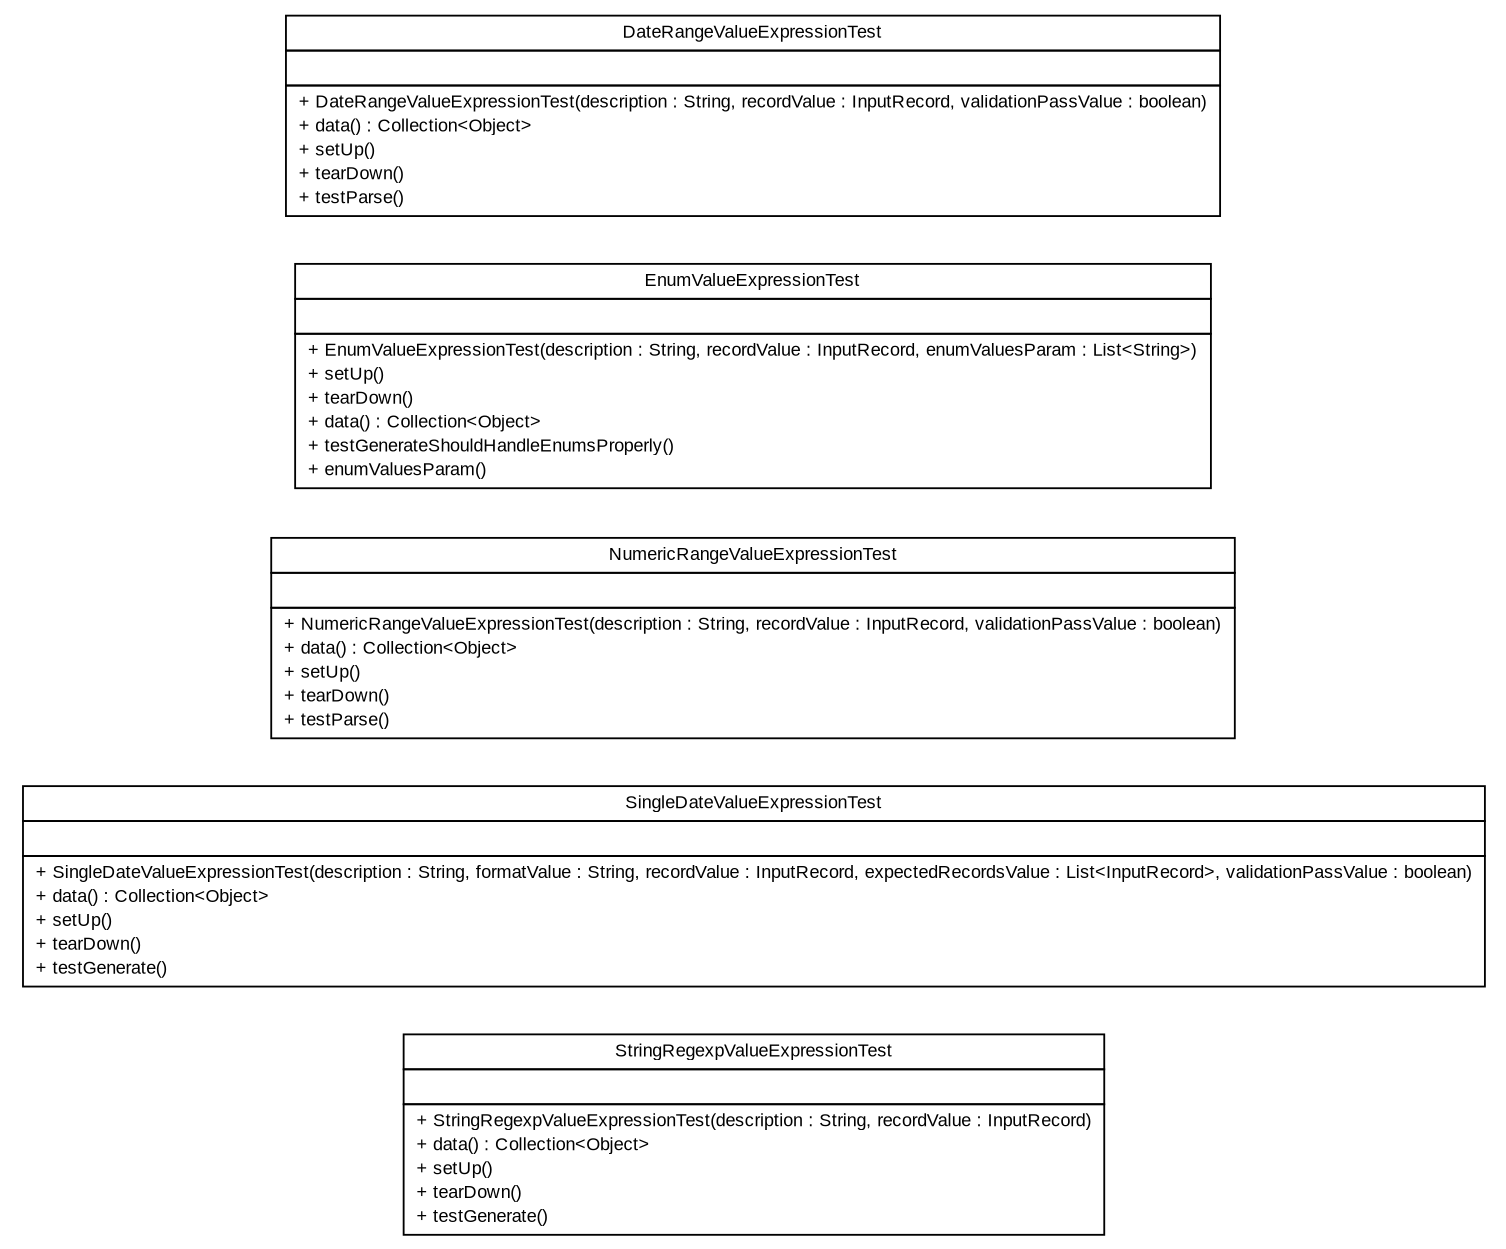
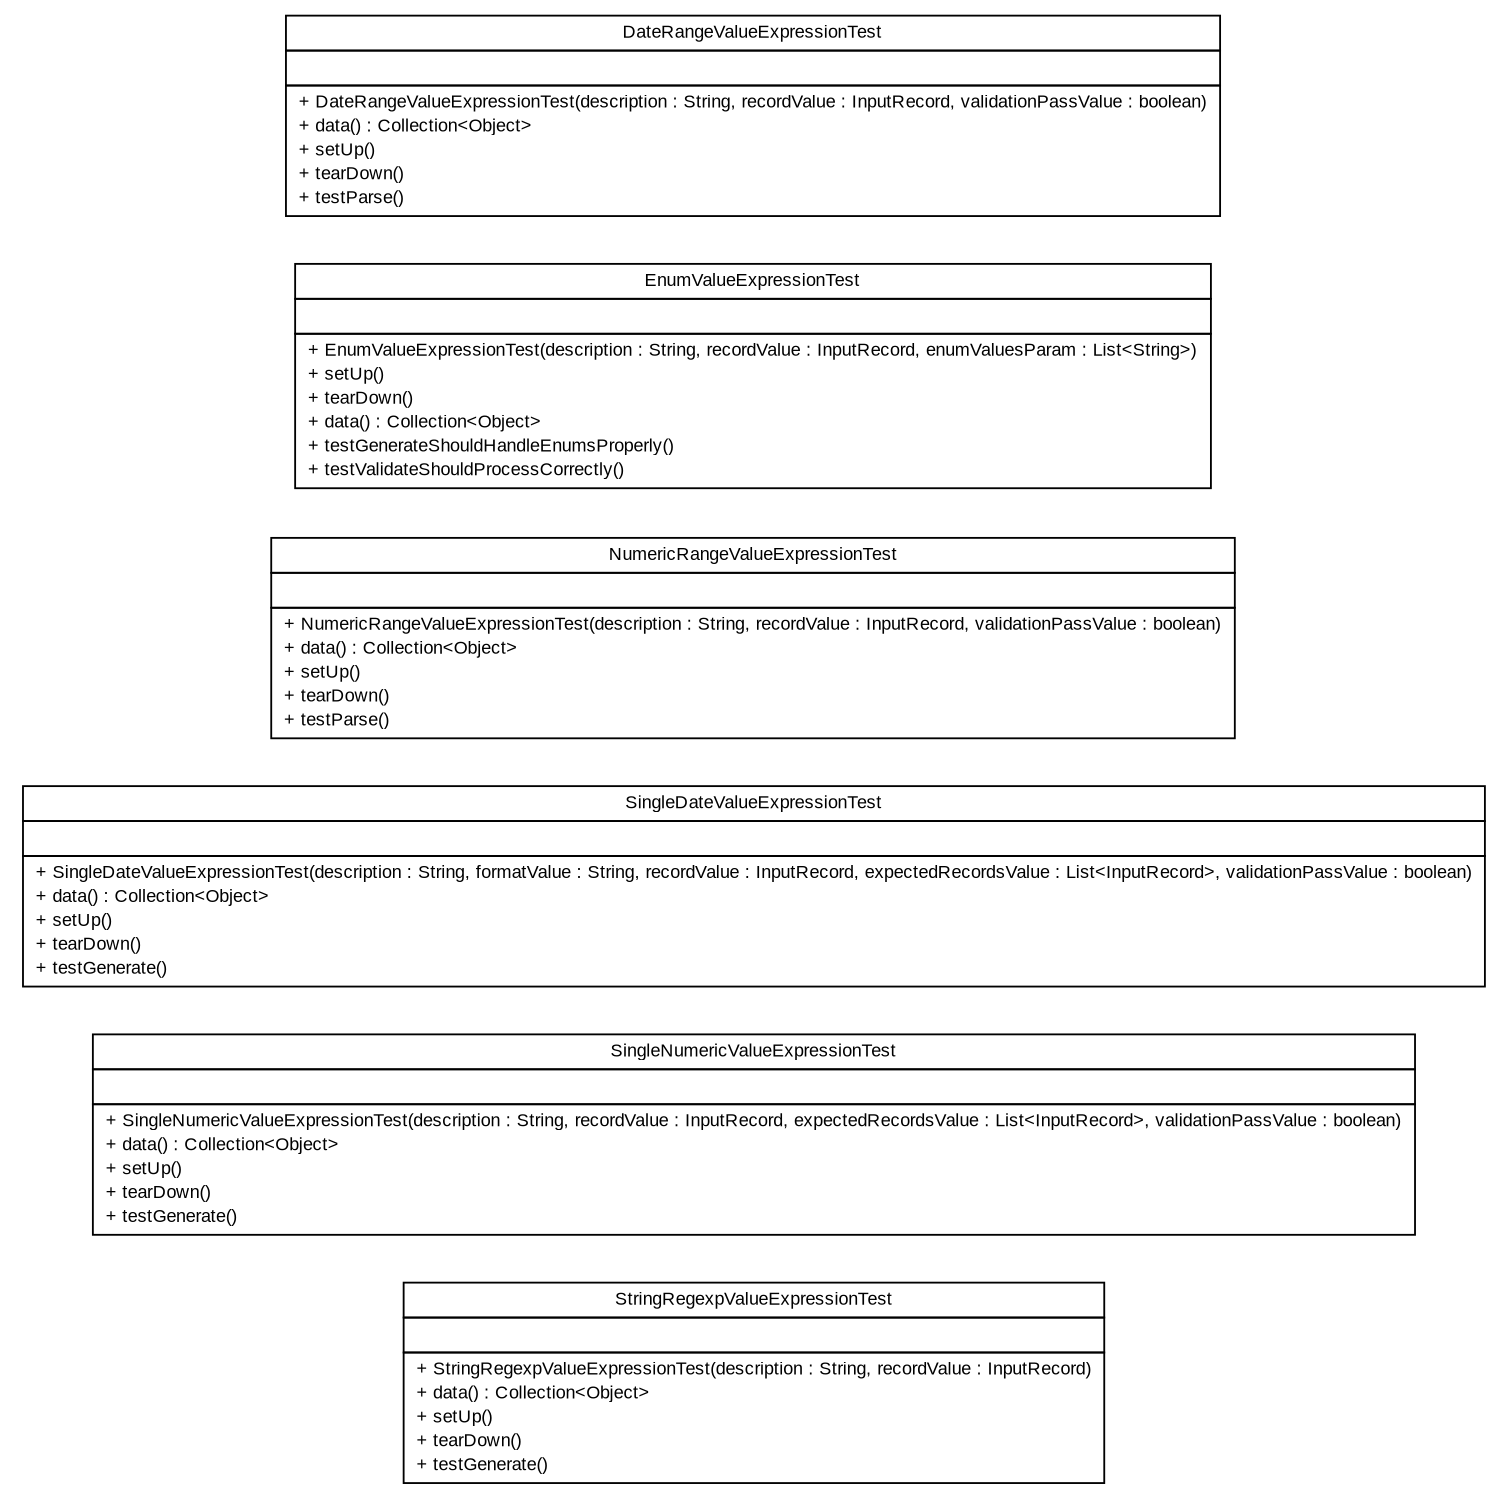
(397, 470) -> (466, 470)
none -> (753, 1134)
